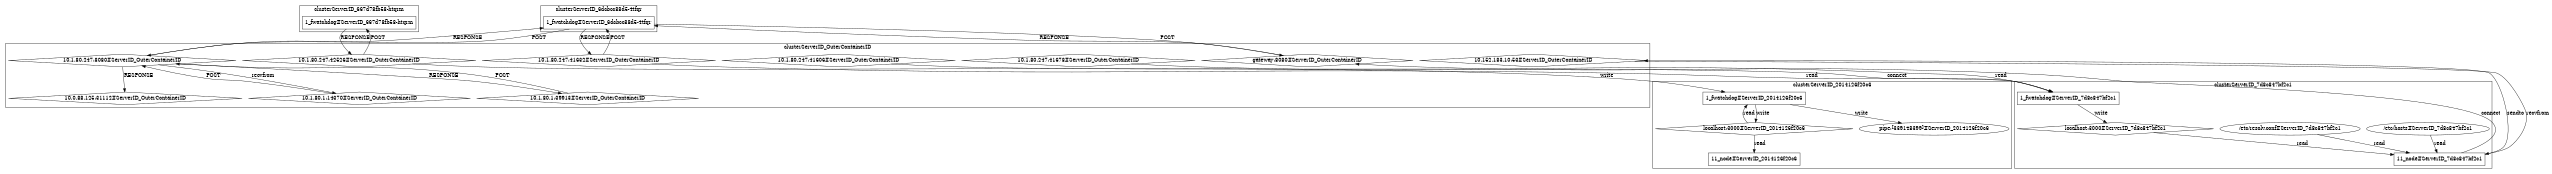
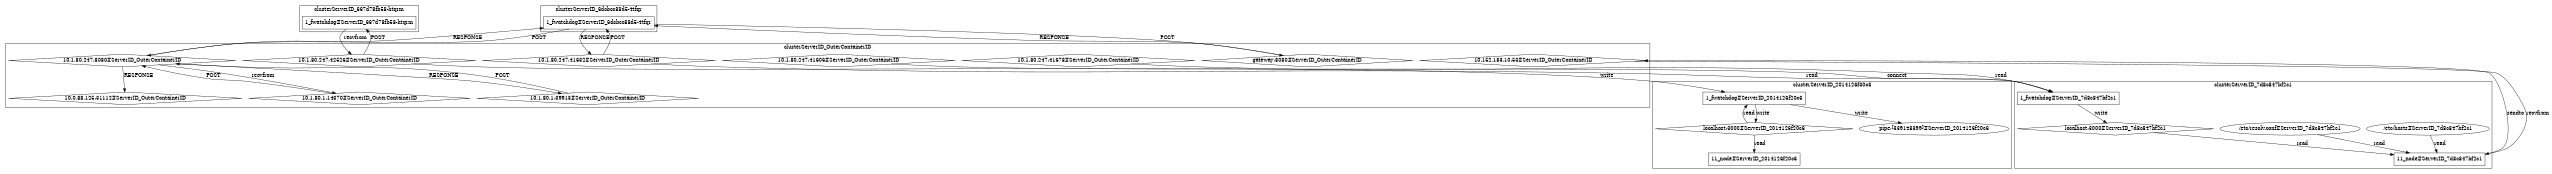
(355, 38) -> (355, 38)
(1953, 71) -> none
(1832, 85) -> (1832, 85)
